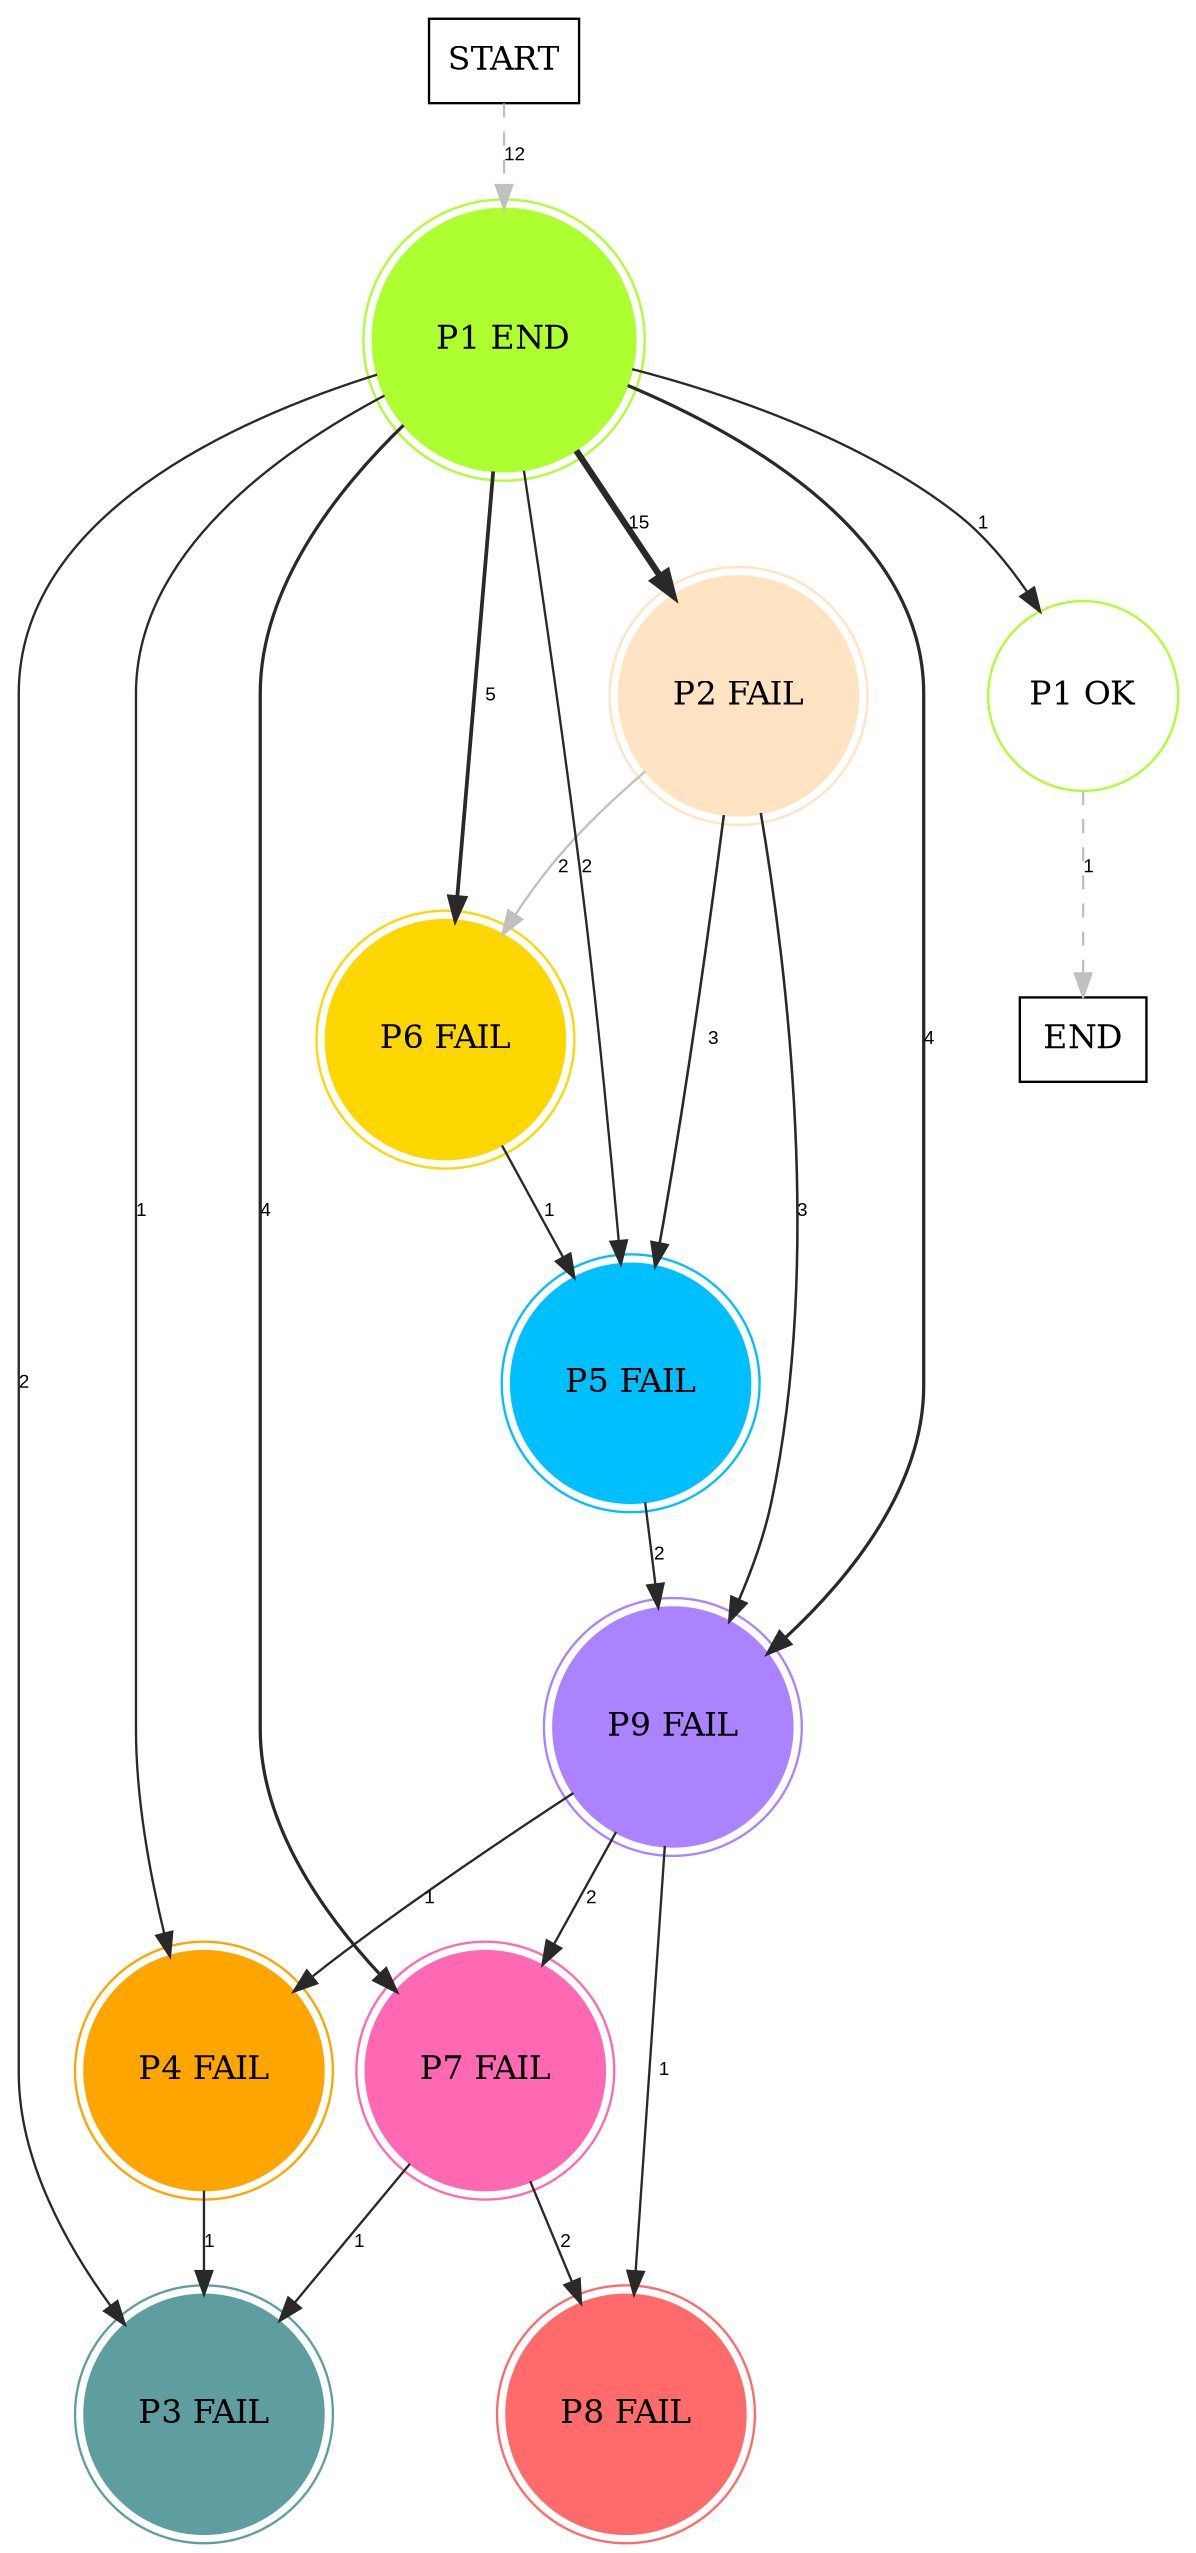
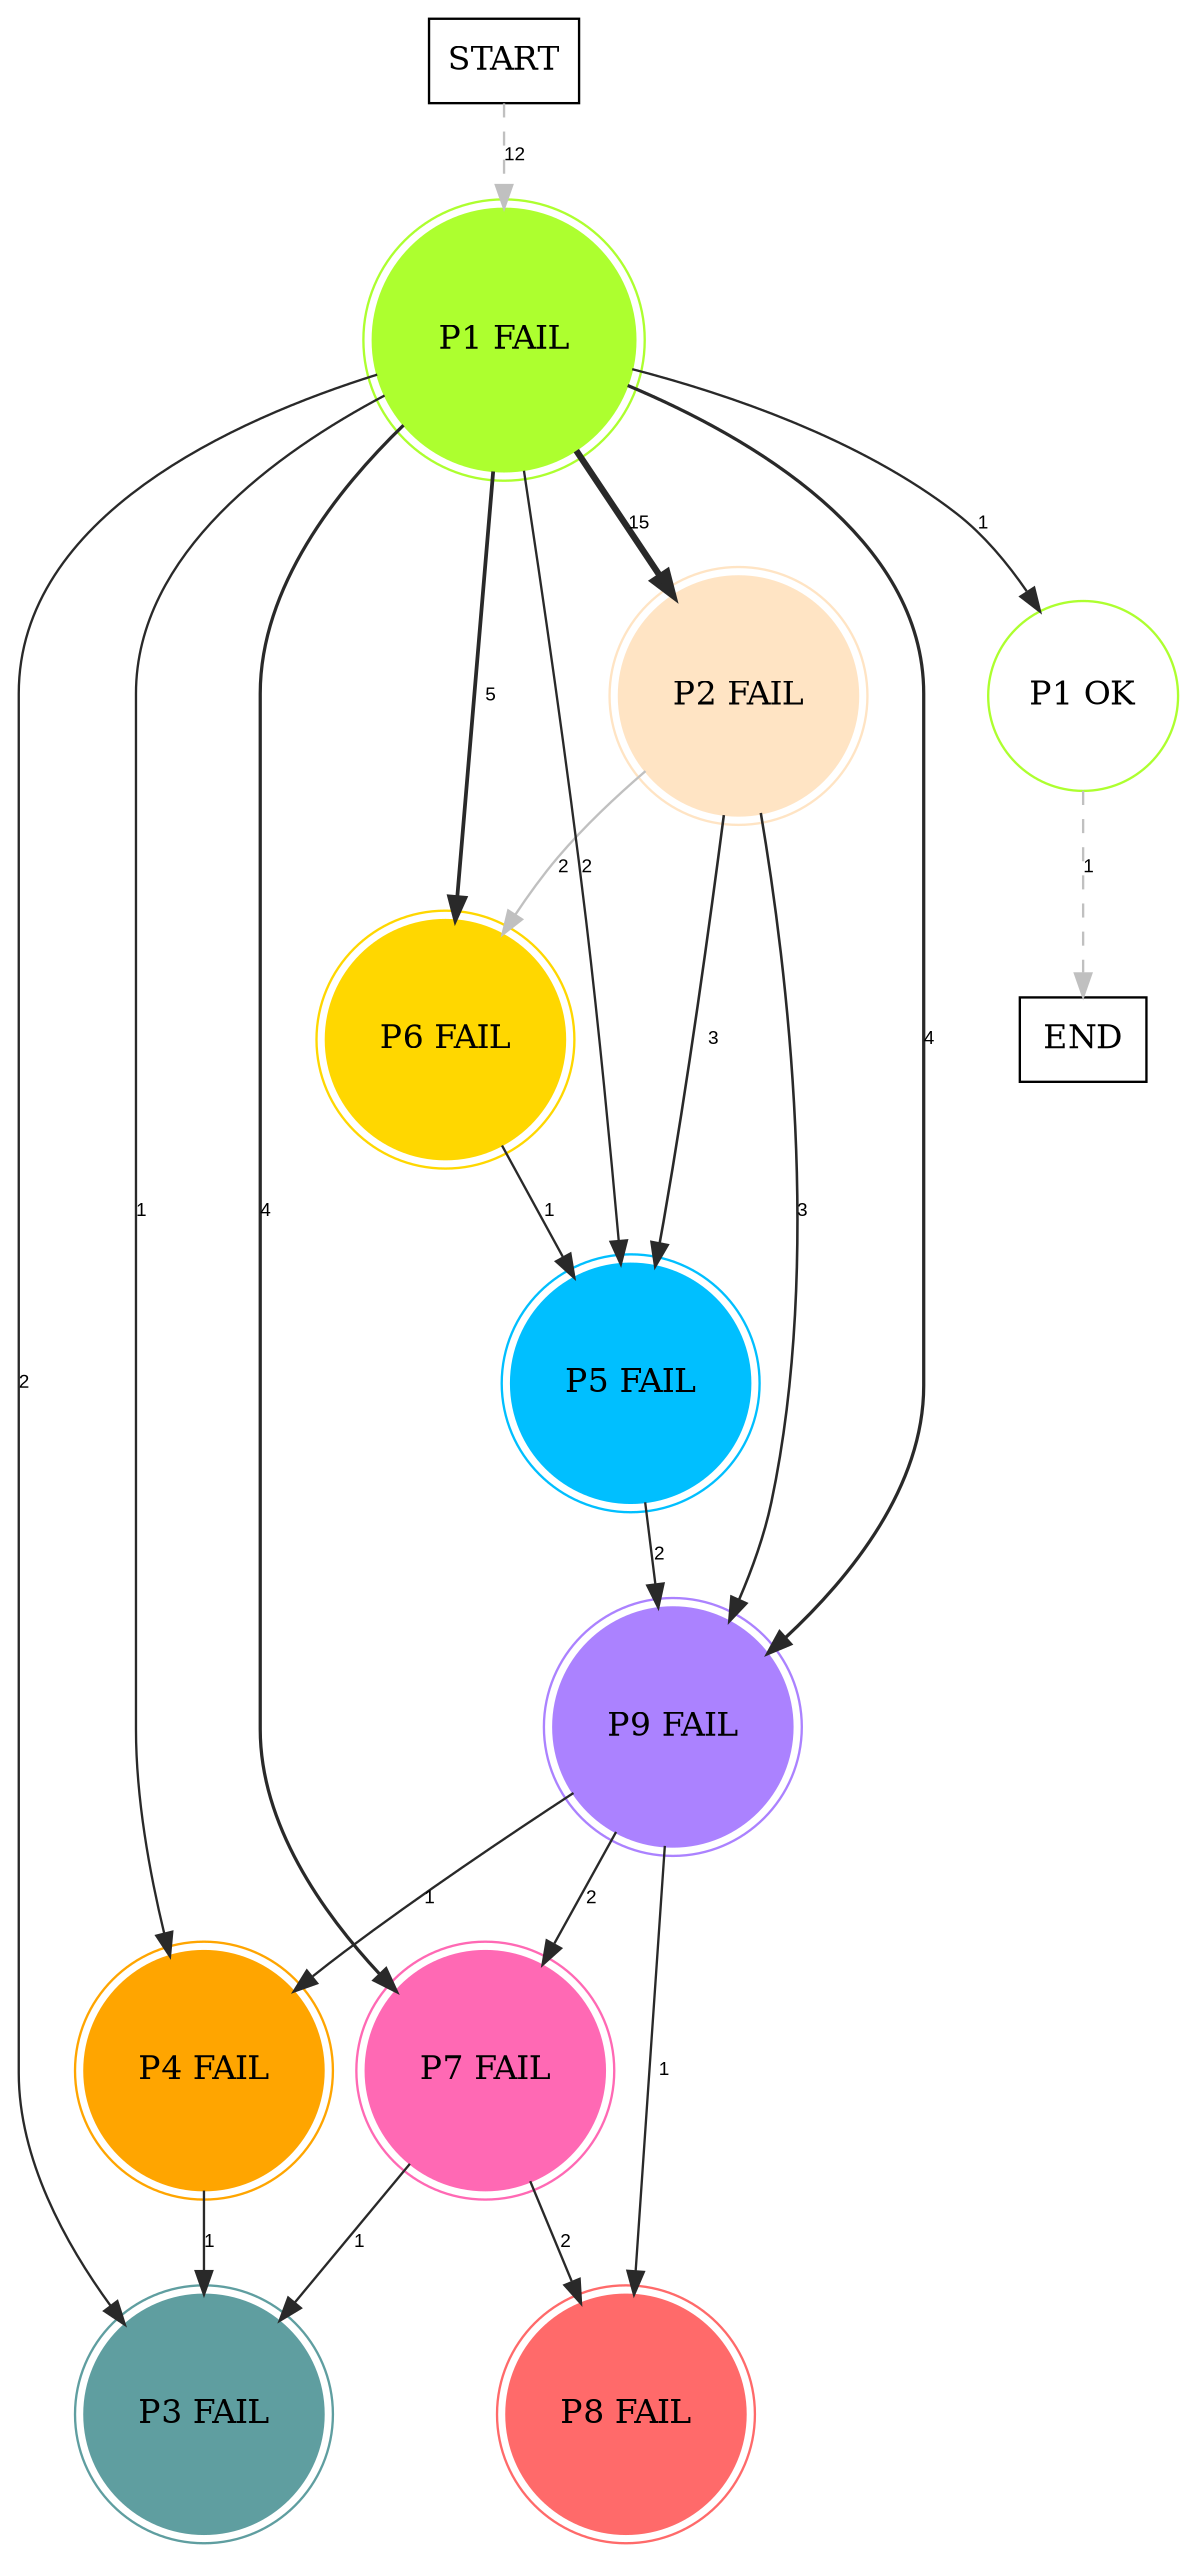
(504, 340) -> (504, 340)
